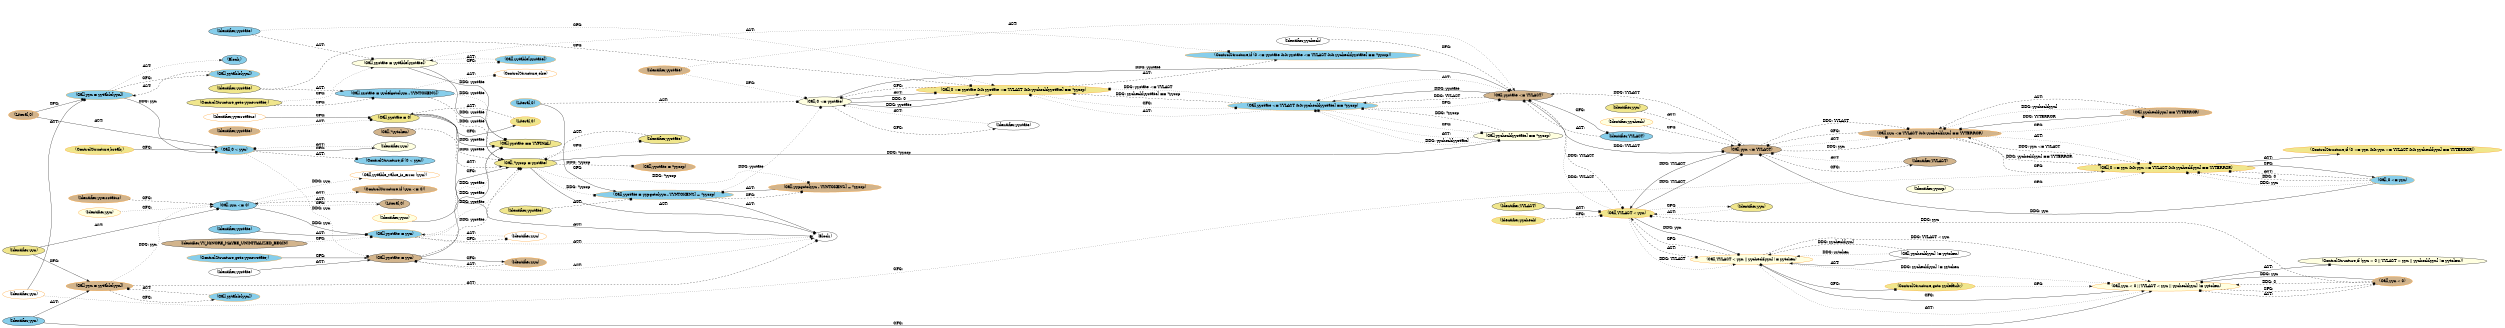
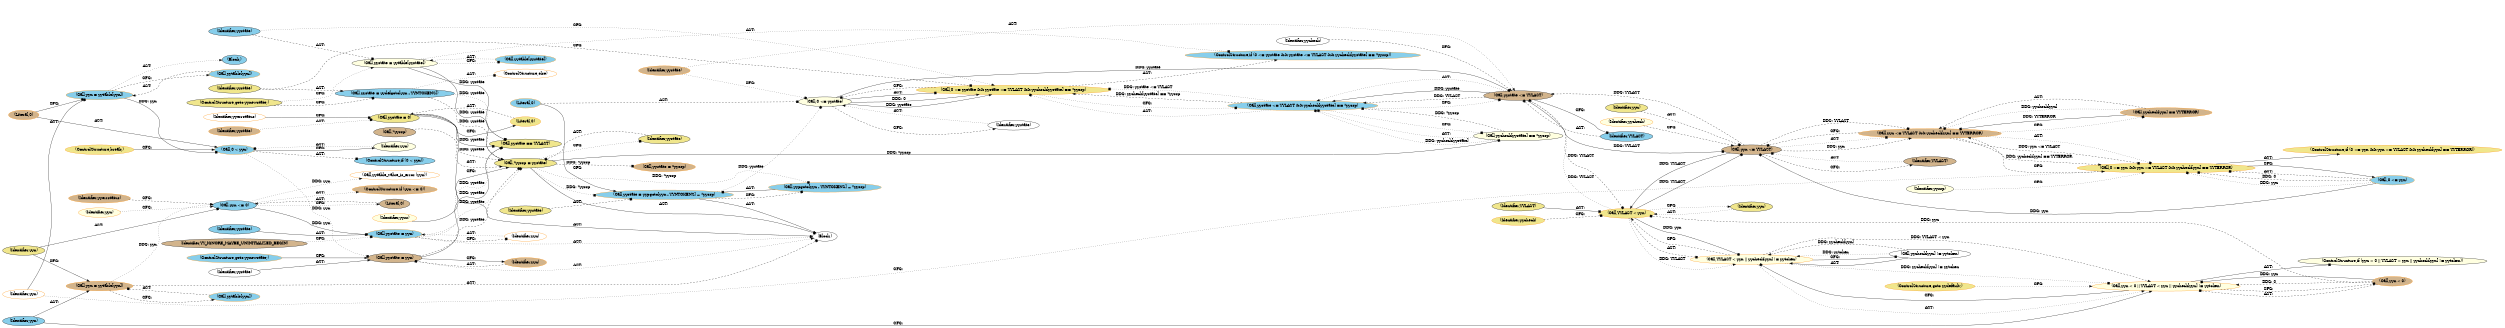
(395, 132) -> (395, 132)
(525, 144) -> (525, 144)
(825, 187) -> (825, 187)
(1825, 287) -> (1853, 259)
